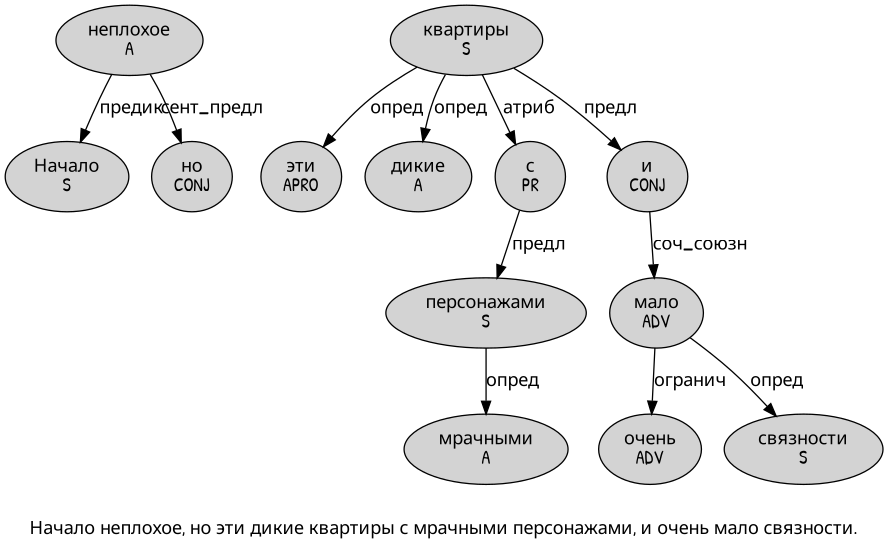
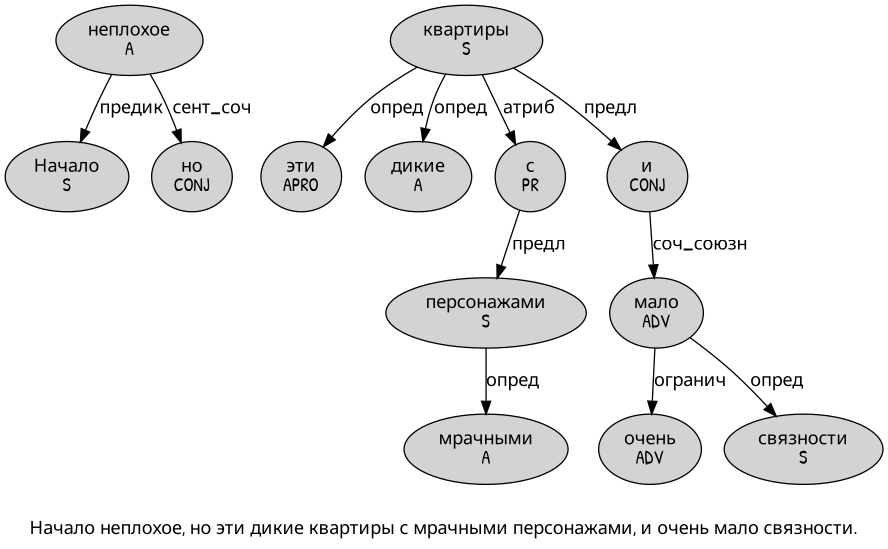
(212, 108) -> (212, 108)
